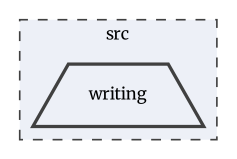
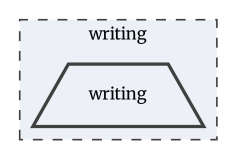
(118, 35) -> (118, 35)
